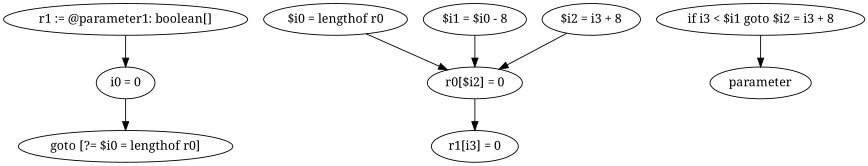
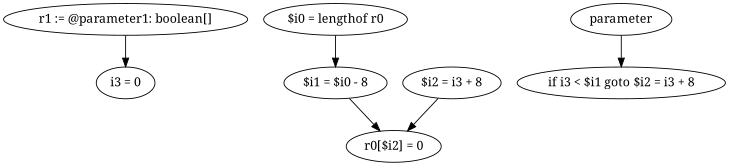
(761, 47) -> (621, 47)
(403, 50) -> (336, 47)
(126, 83) -> (126, 83)
(126, 146) -> none
(475, 146) -> none
